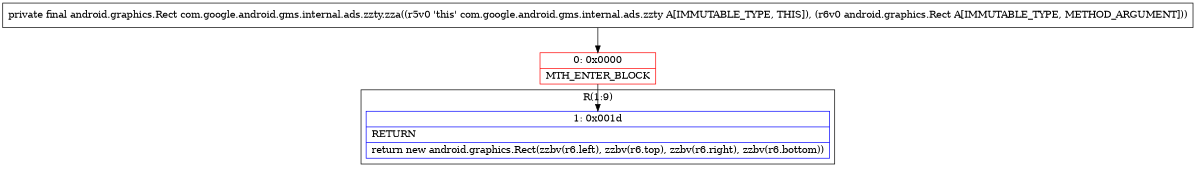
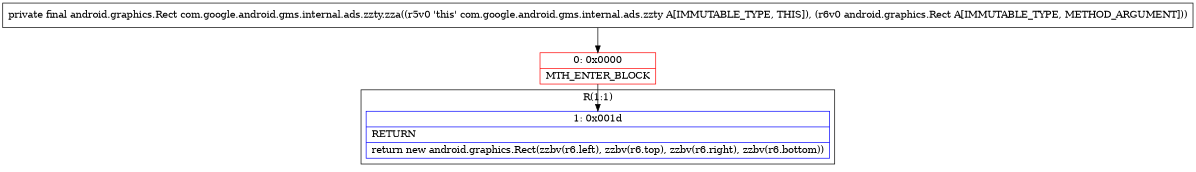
(598, 98) -> (598, 98)
